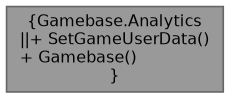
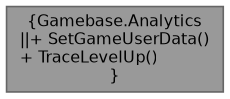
(115, 49) -> (115, 49)
